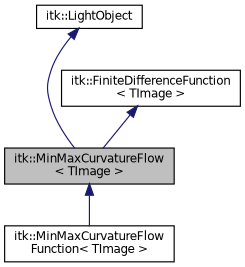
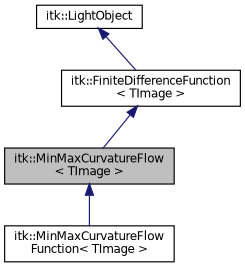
(48, 93) -> (121, 54)
